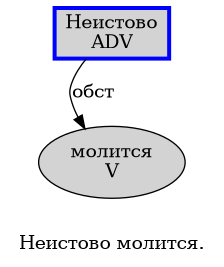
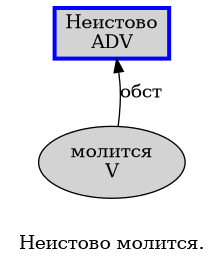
(71, 87) -> (120, 99)
